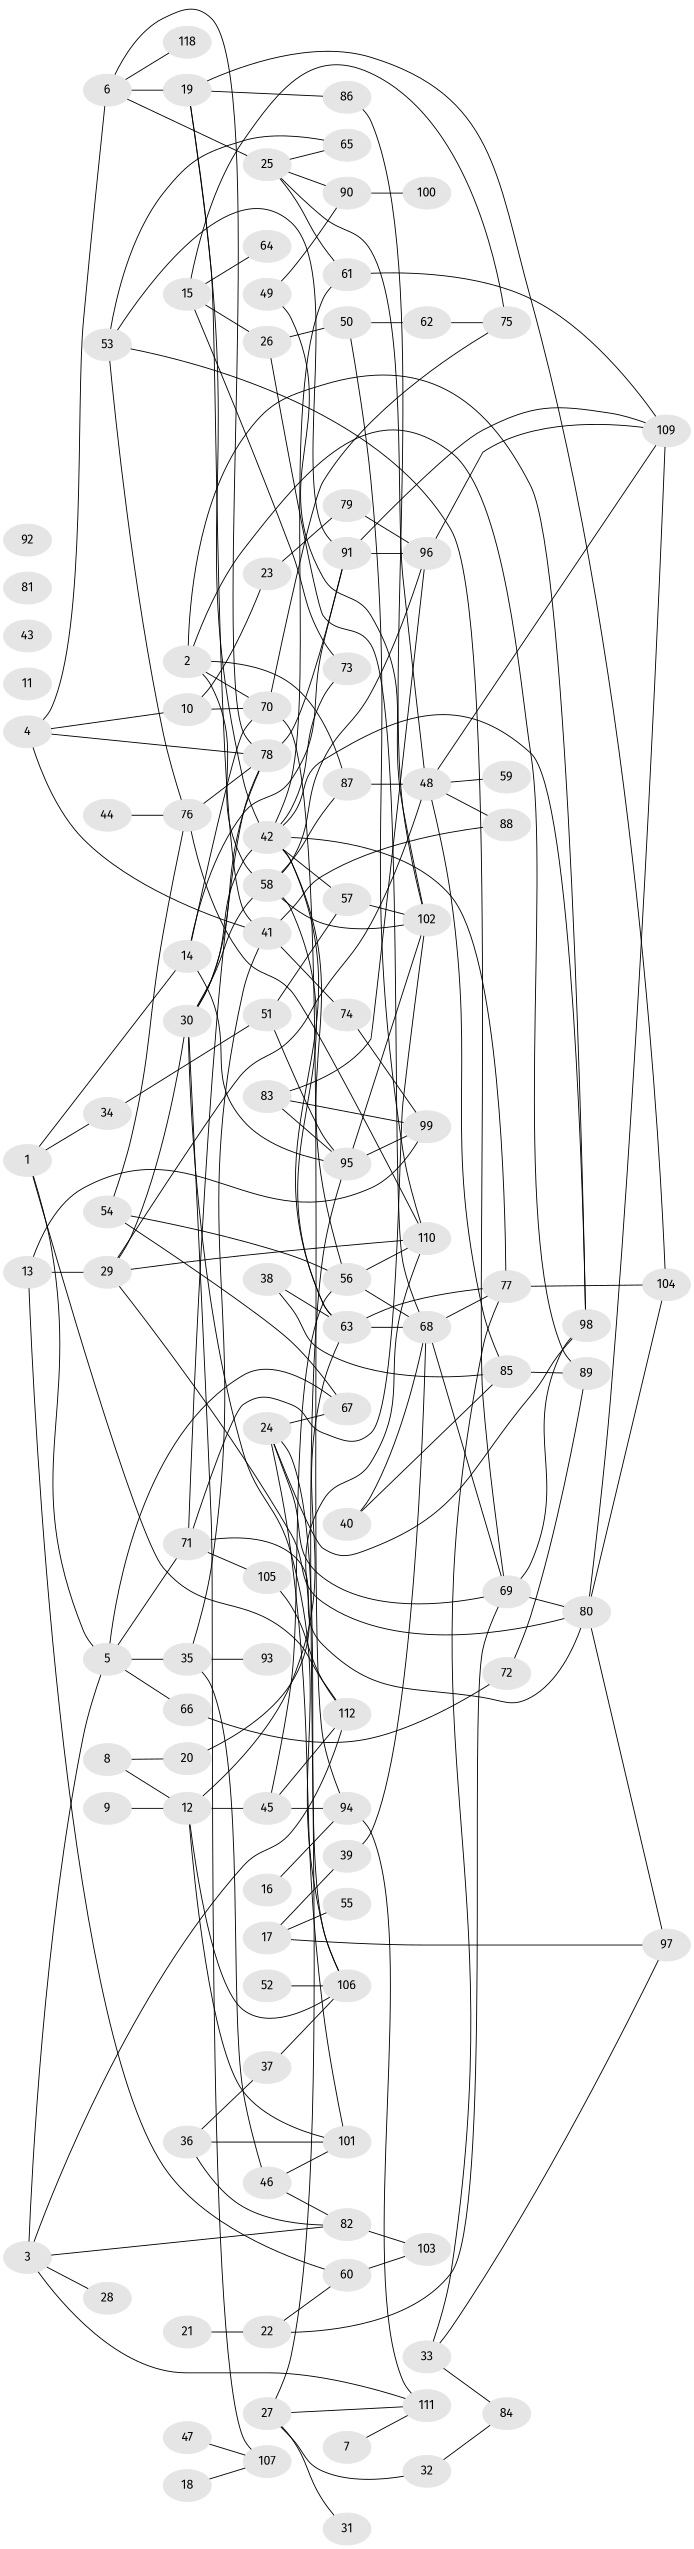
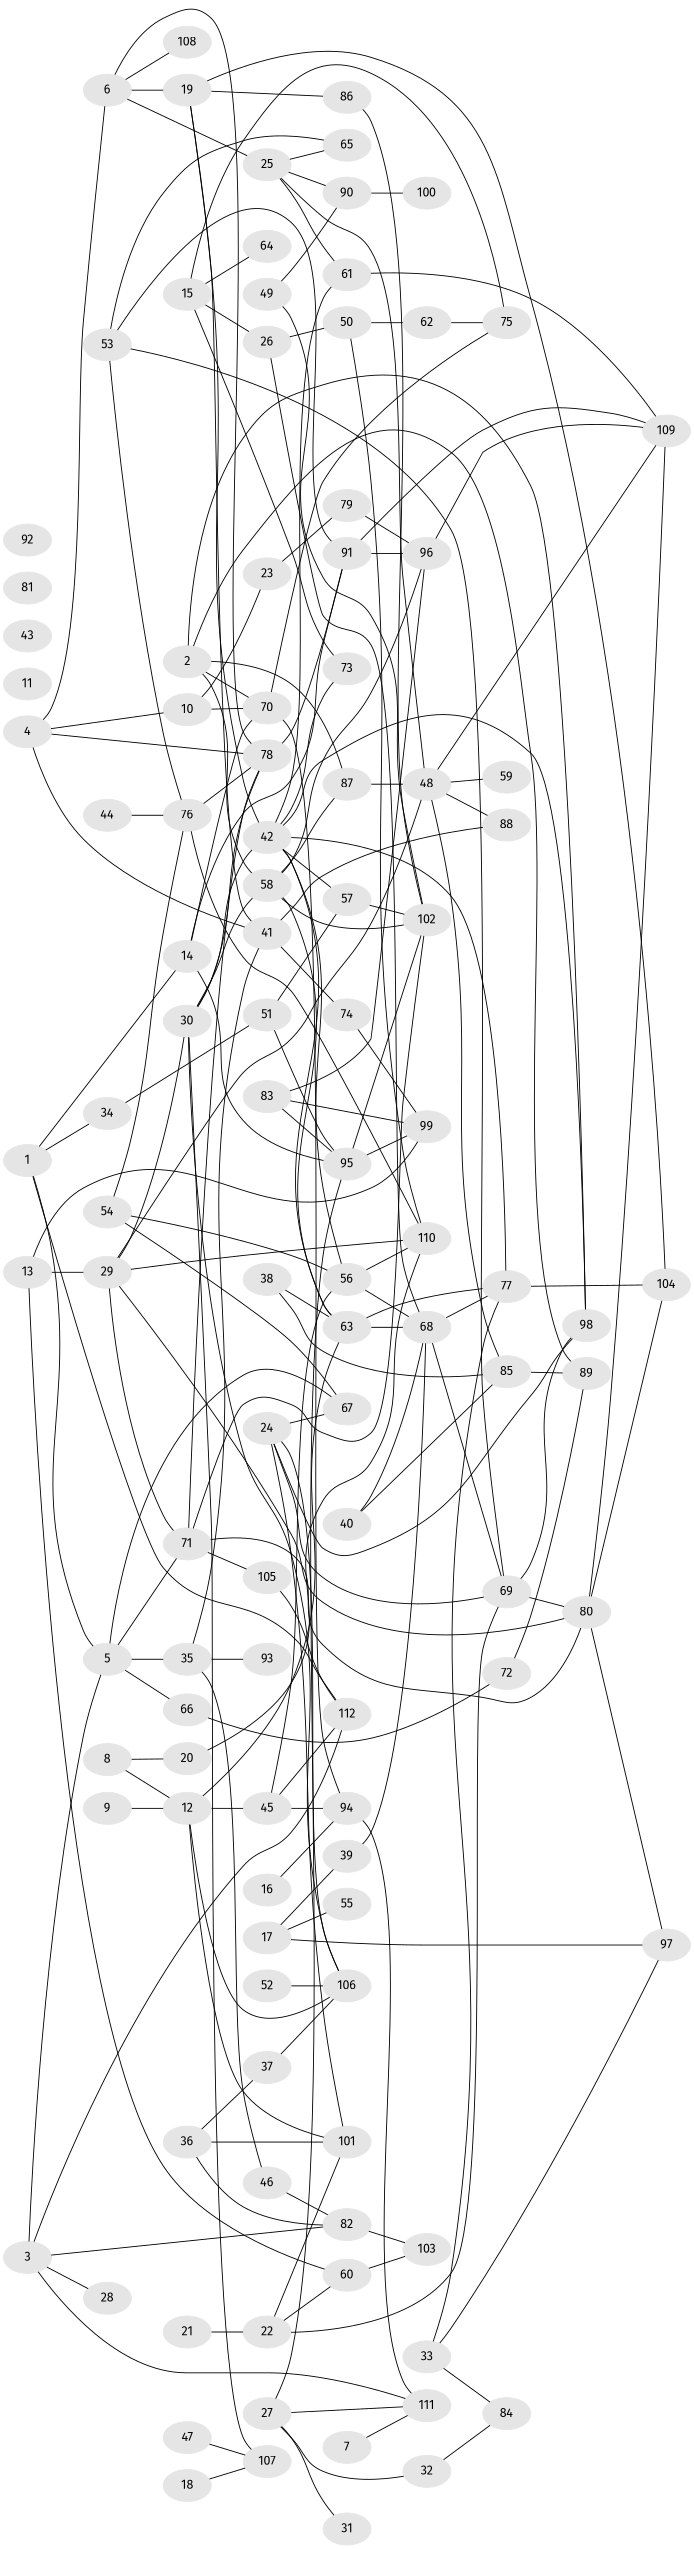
(187, 42) -> (187, 42)
none -> (129, 1413)
(304, 2164) -> (315, 2217)
